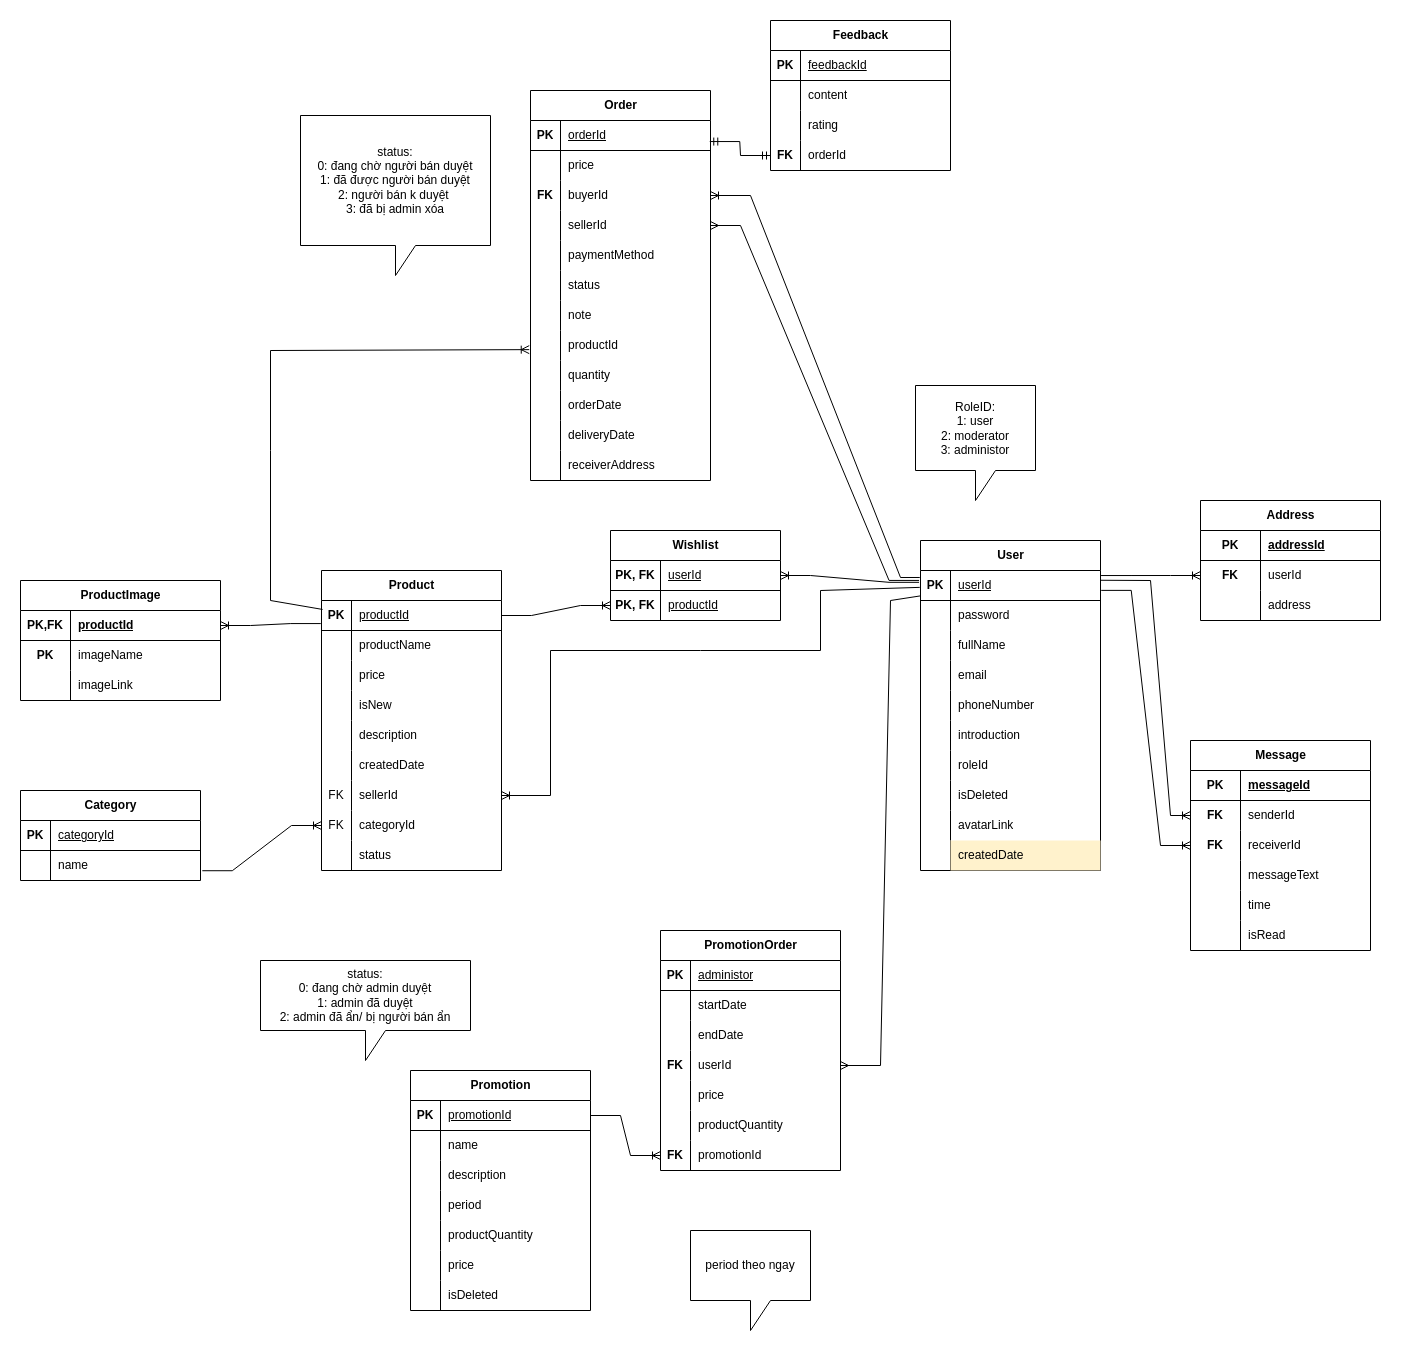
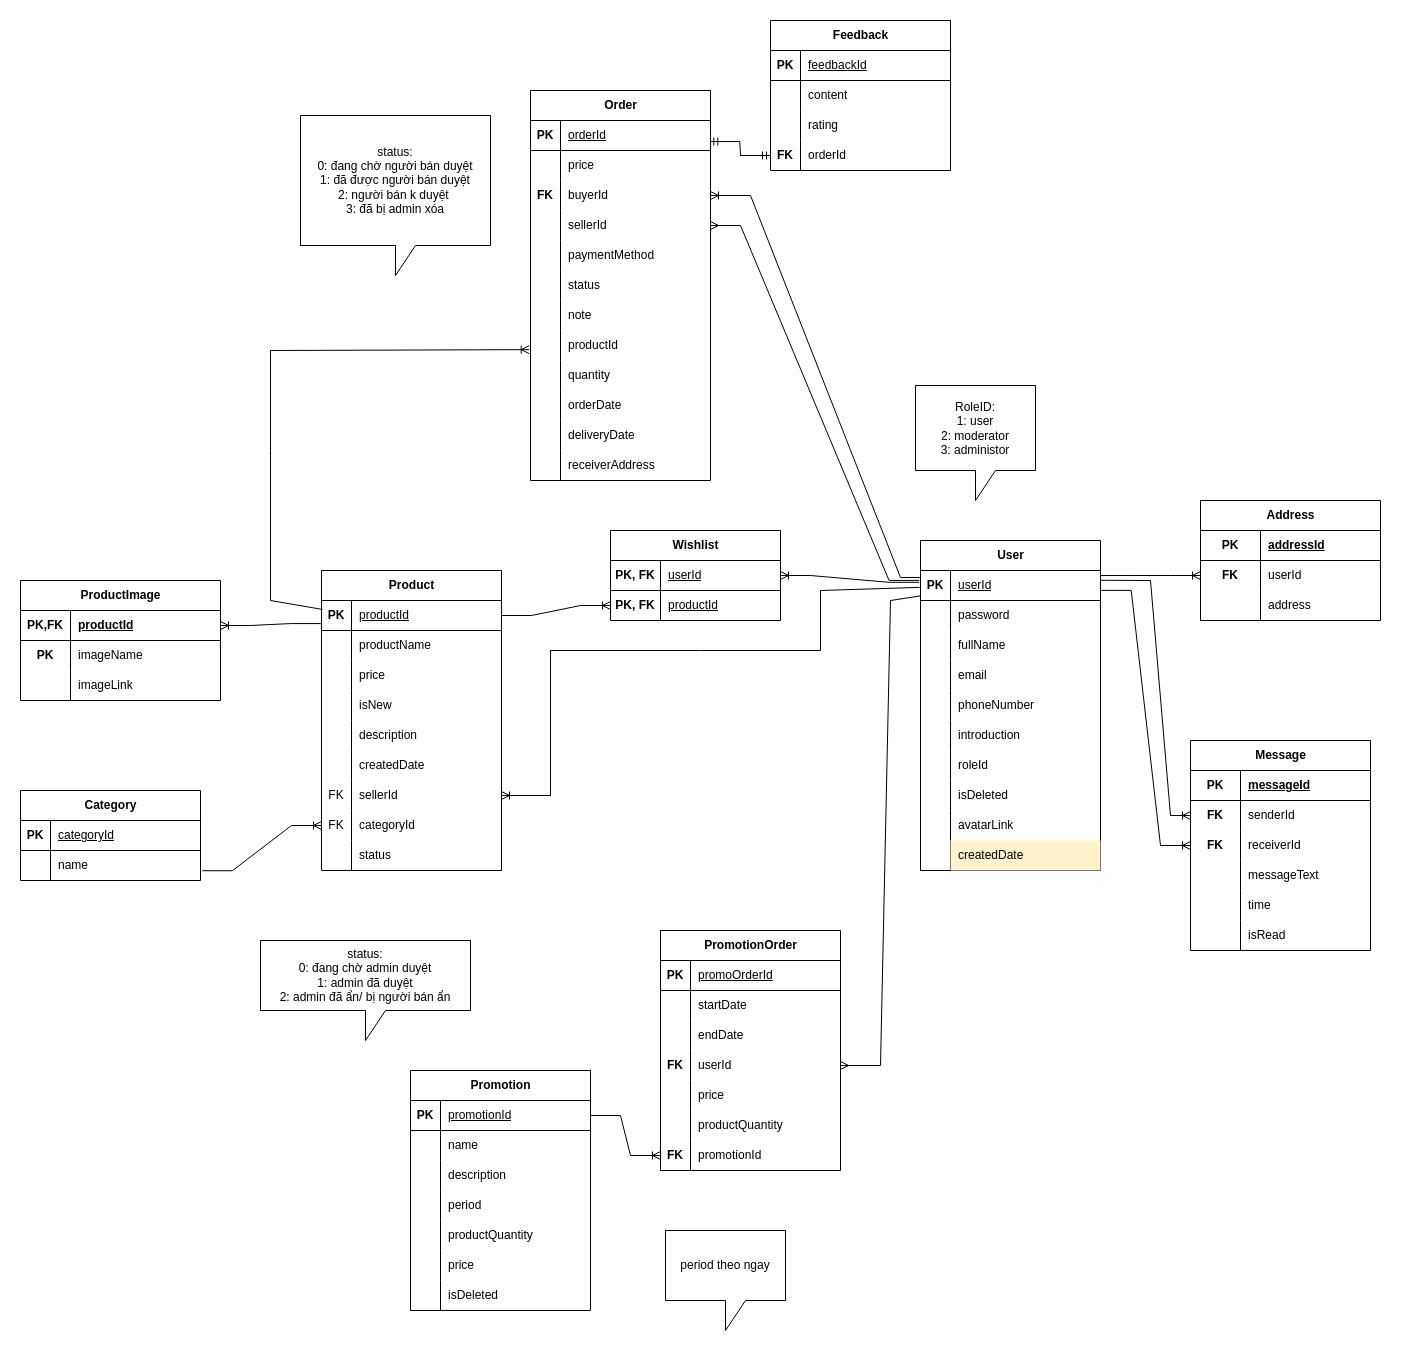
(729, 976) -> (739, 976)
(366, 1011) -> (366, 991)
(751, 1281) -> (726, 1281)
